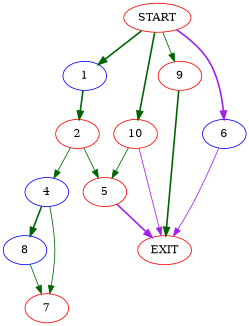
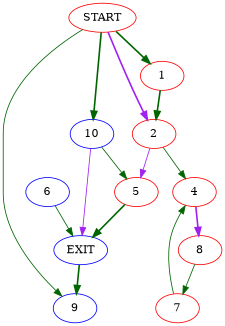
(211, 64) -> (125, 73)
(85, 76) -> (162, 76)
(180, 76) -> (75, 308)
(136, 134) -> (92, 134)
(89, 159) -> (146, 159)
(173, 159) -> (78, 275)
(200, 190) -> (62, 217)
(47, 192) -> (194, 192)
(37, 217) -> (197, 217)
(132, 218) -> (112, 218)
(55, 246) -> (169, 252)
(25, 250) -> (200, 250)
(165, 250) -> (81, 250)
